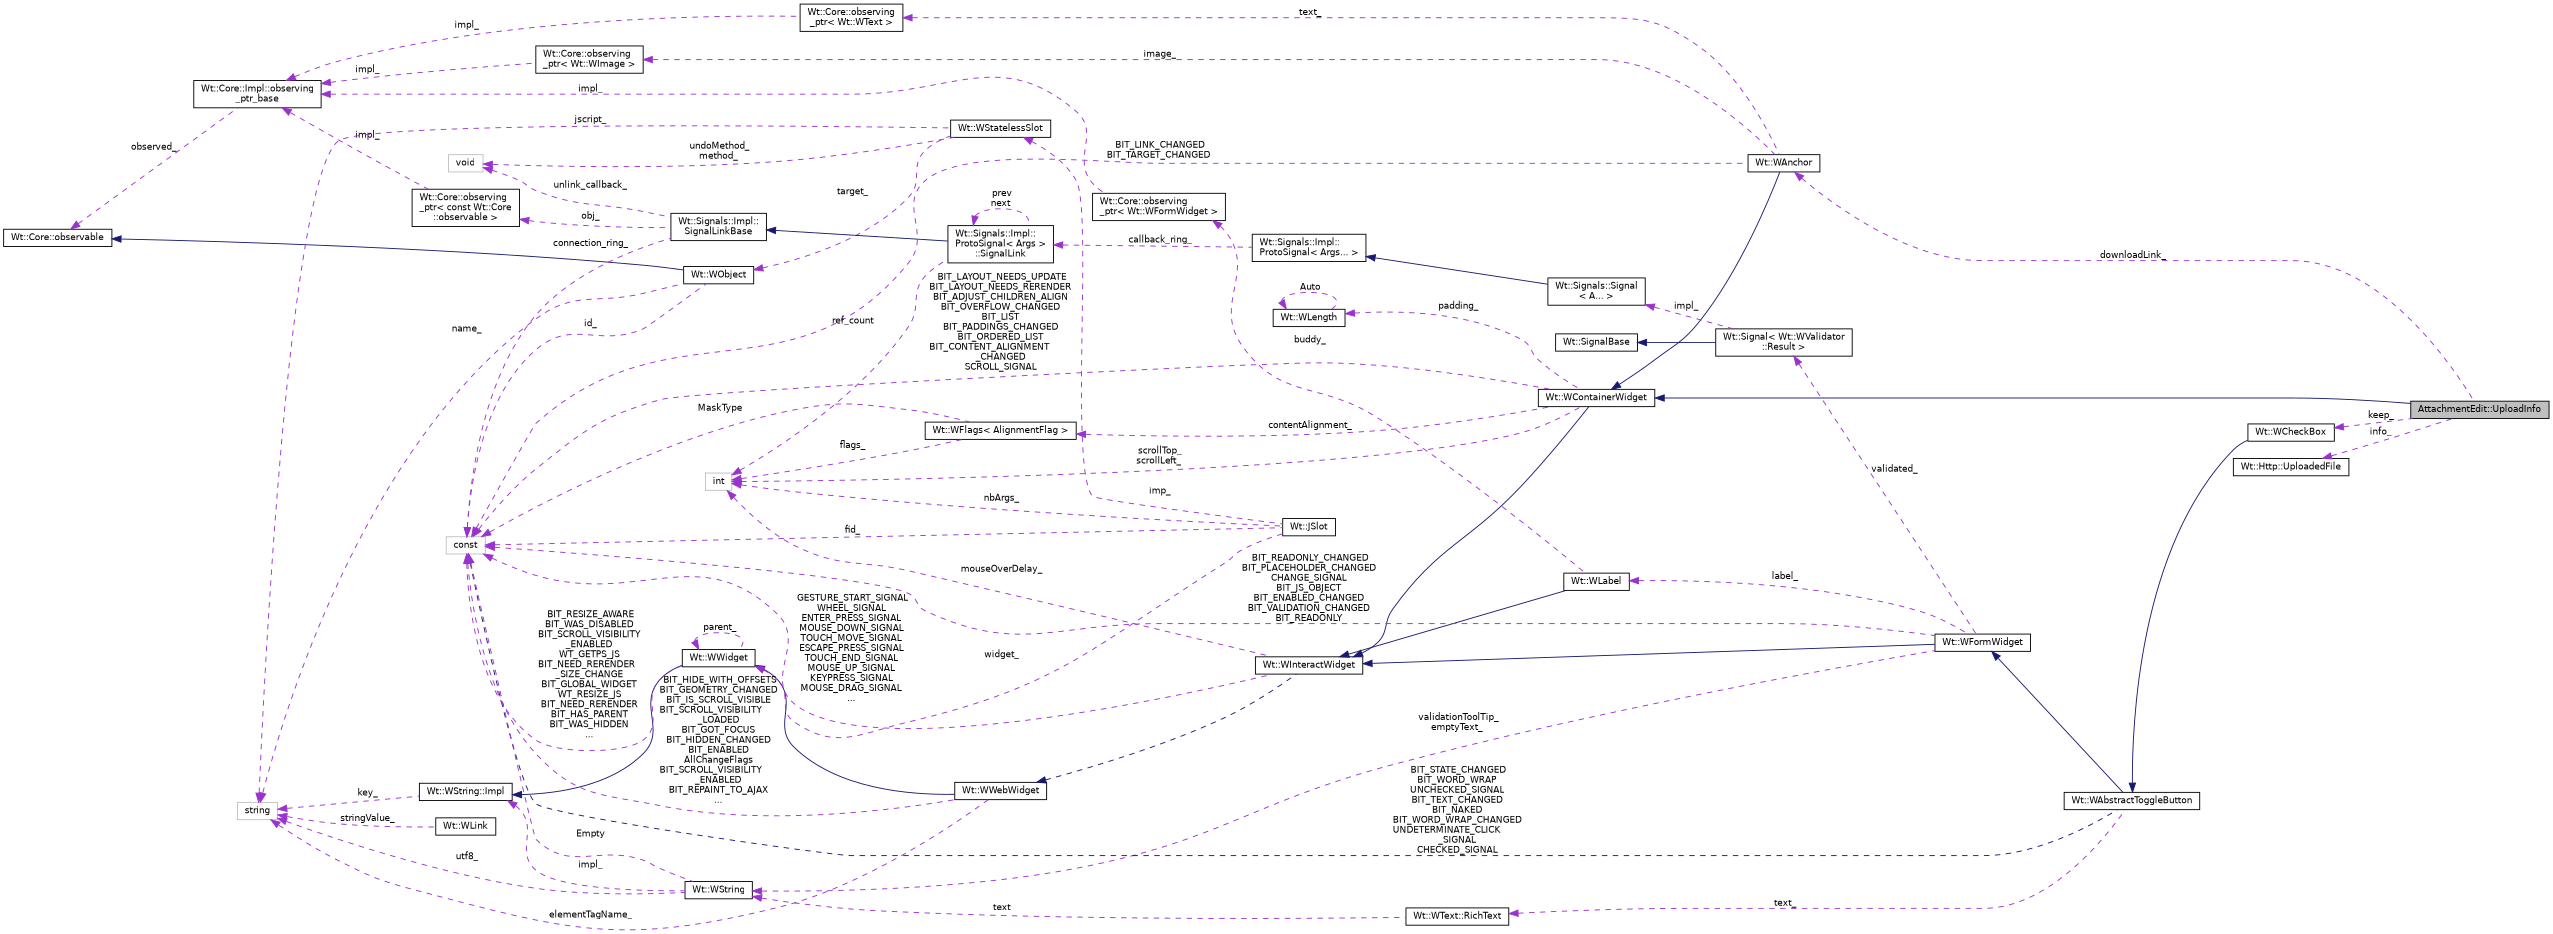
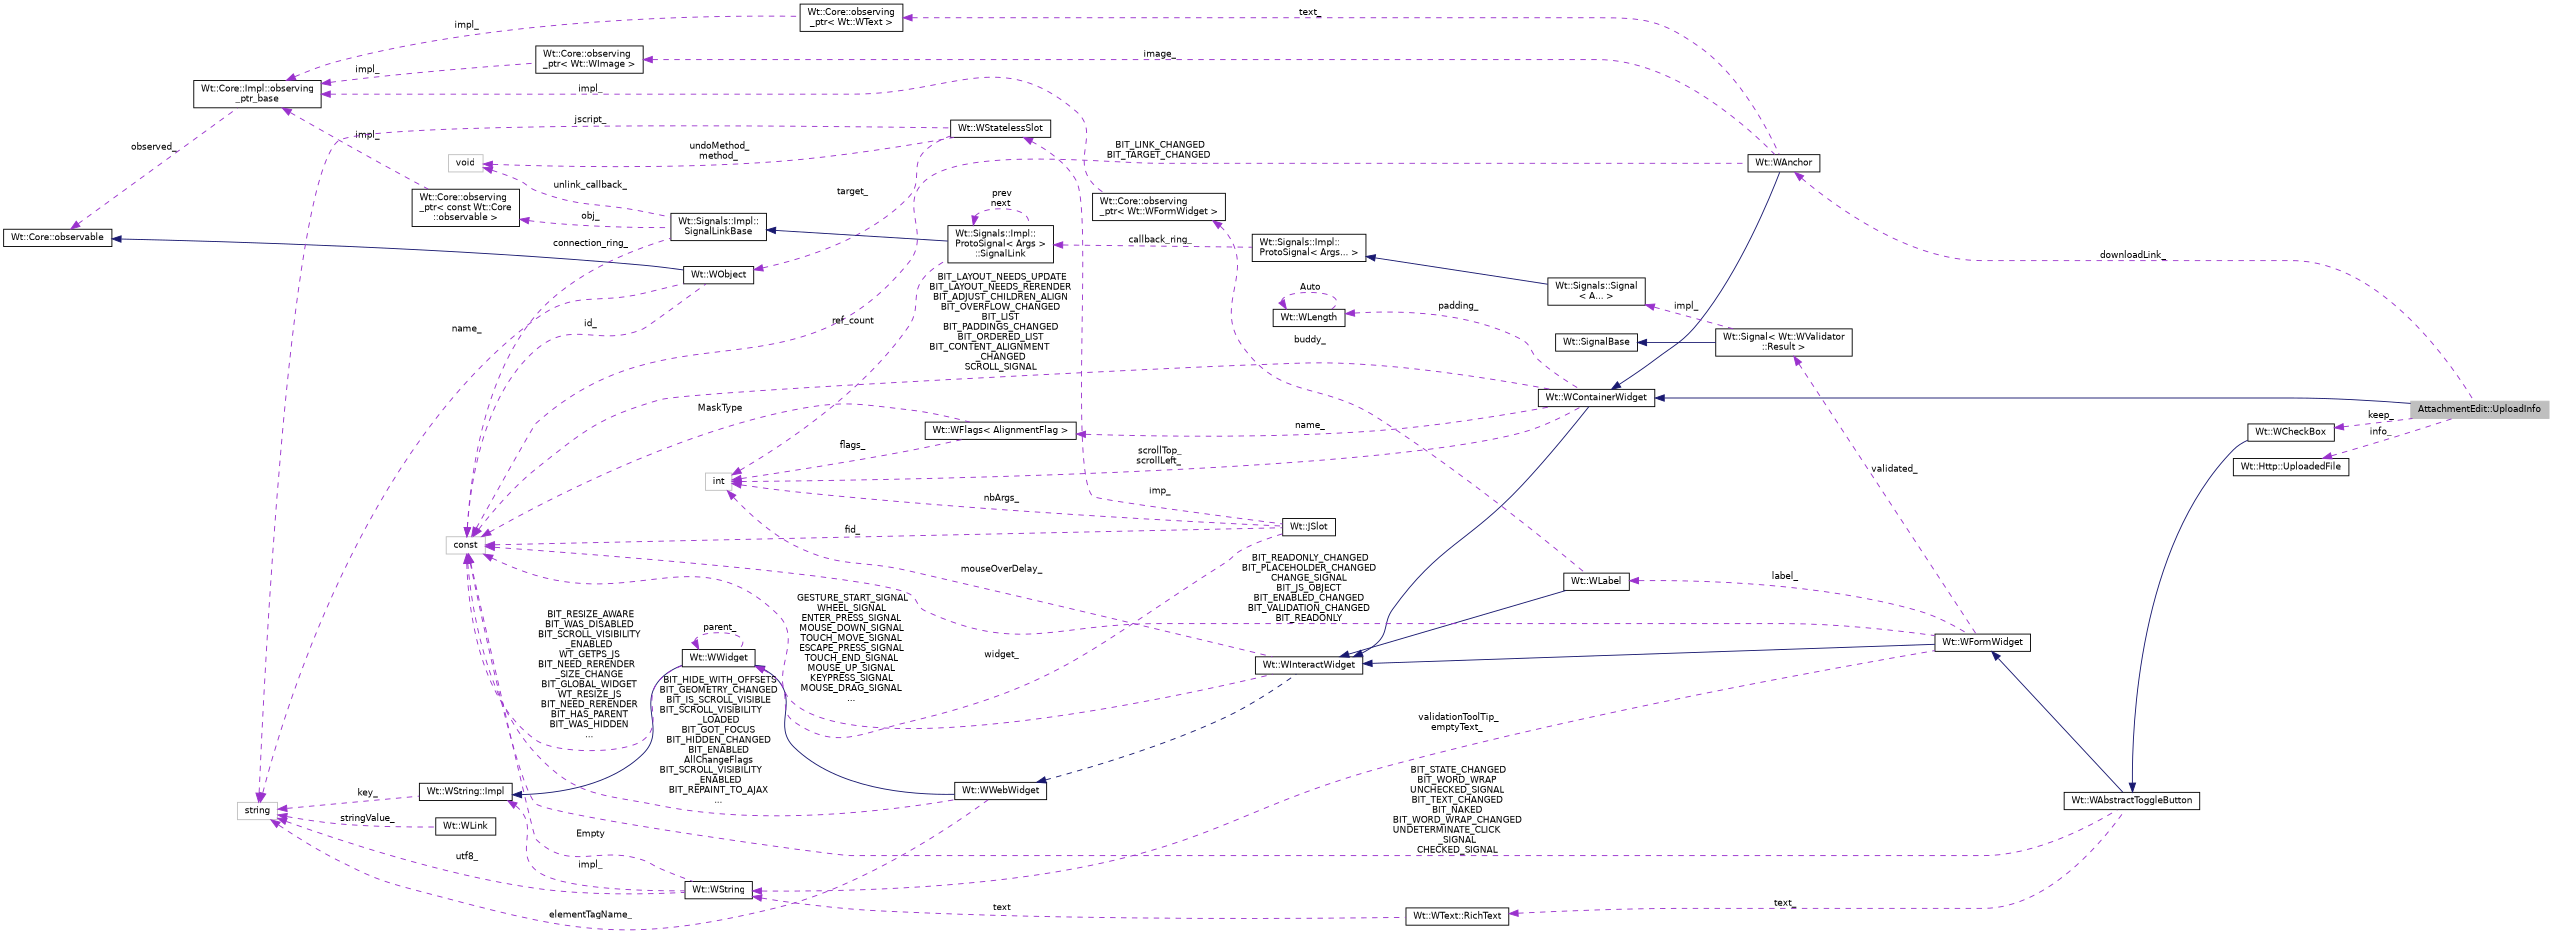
(2480, 410) -> (2480, 410)
(1309, 426) -> (1309, 426)
(1204, 856) -> (1204, 856)
